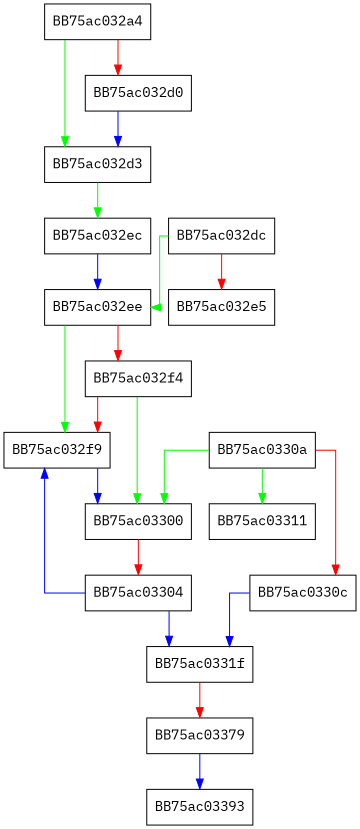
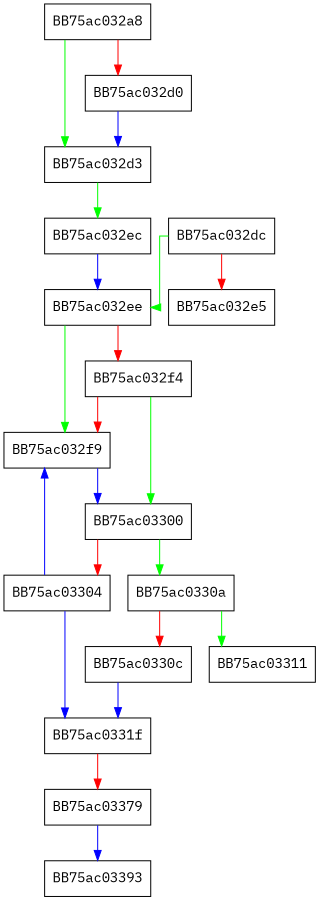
(98, 22) -> (98, 22)
(165, 450) -> (160, 552)
